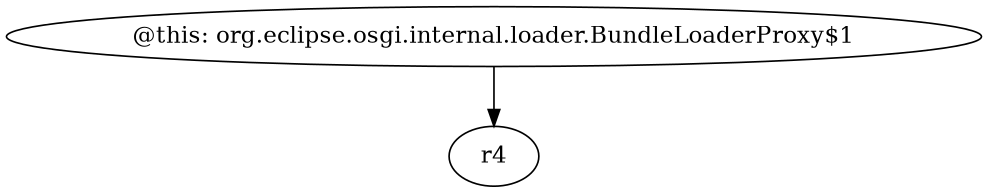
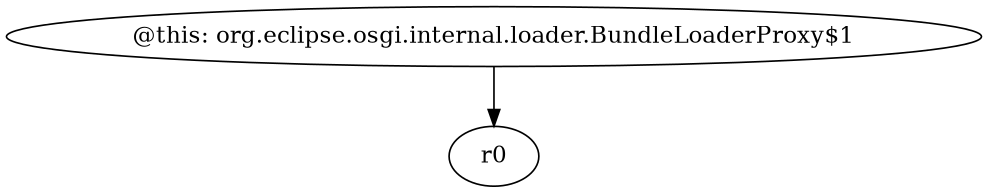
(494, 156) -> (494, 156)
